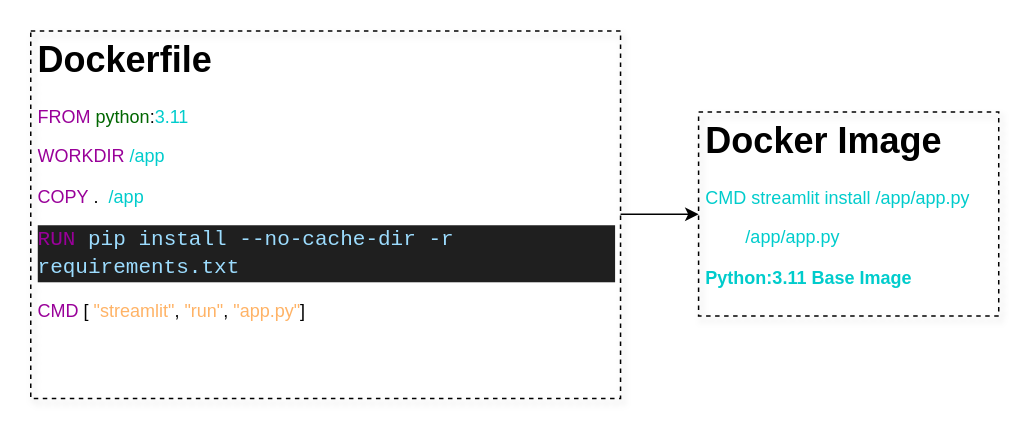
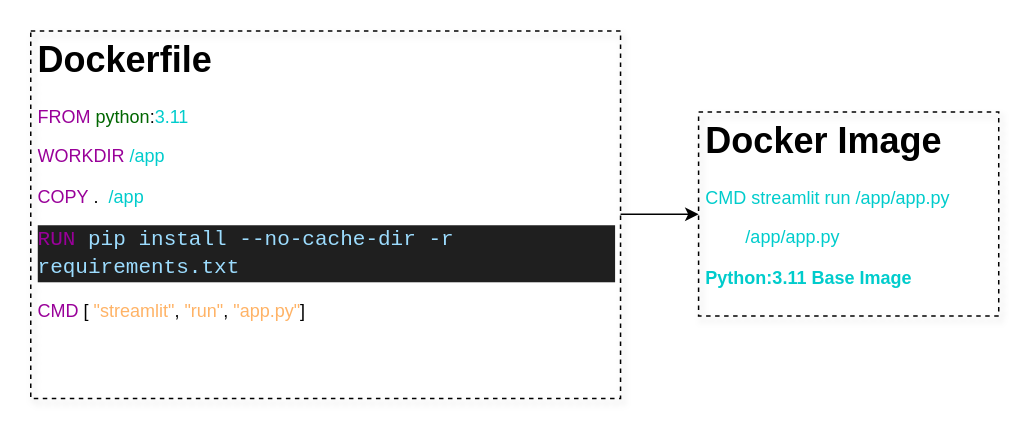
(850, 151) -> (838, 140)
